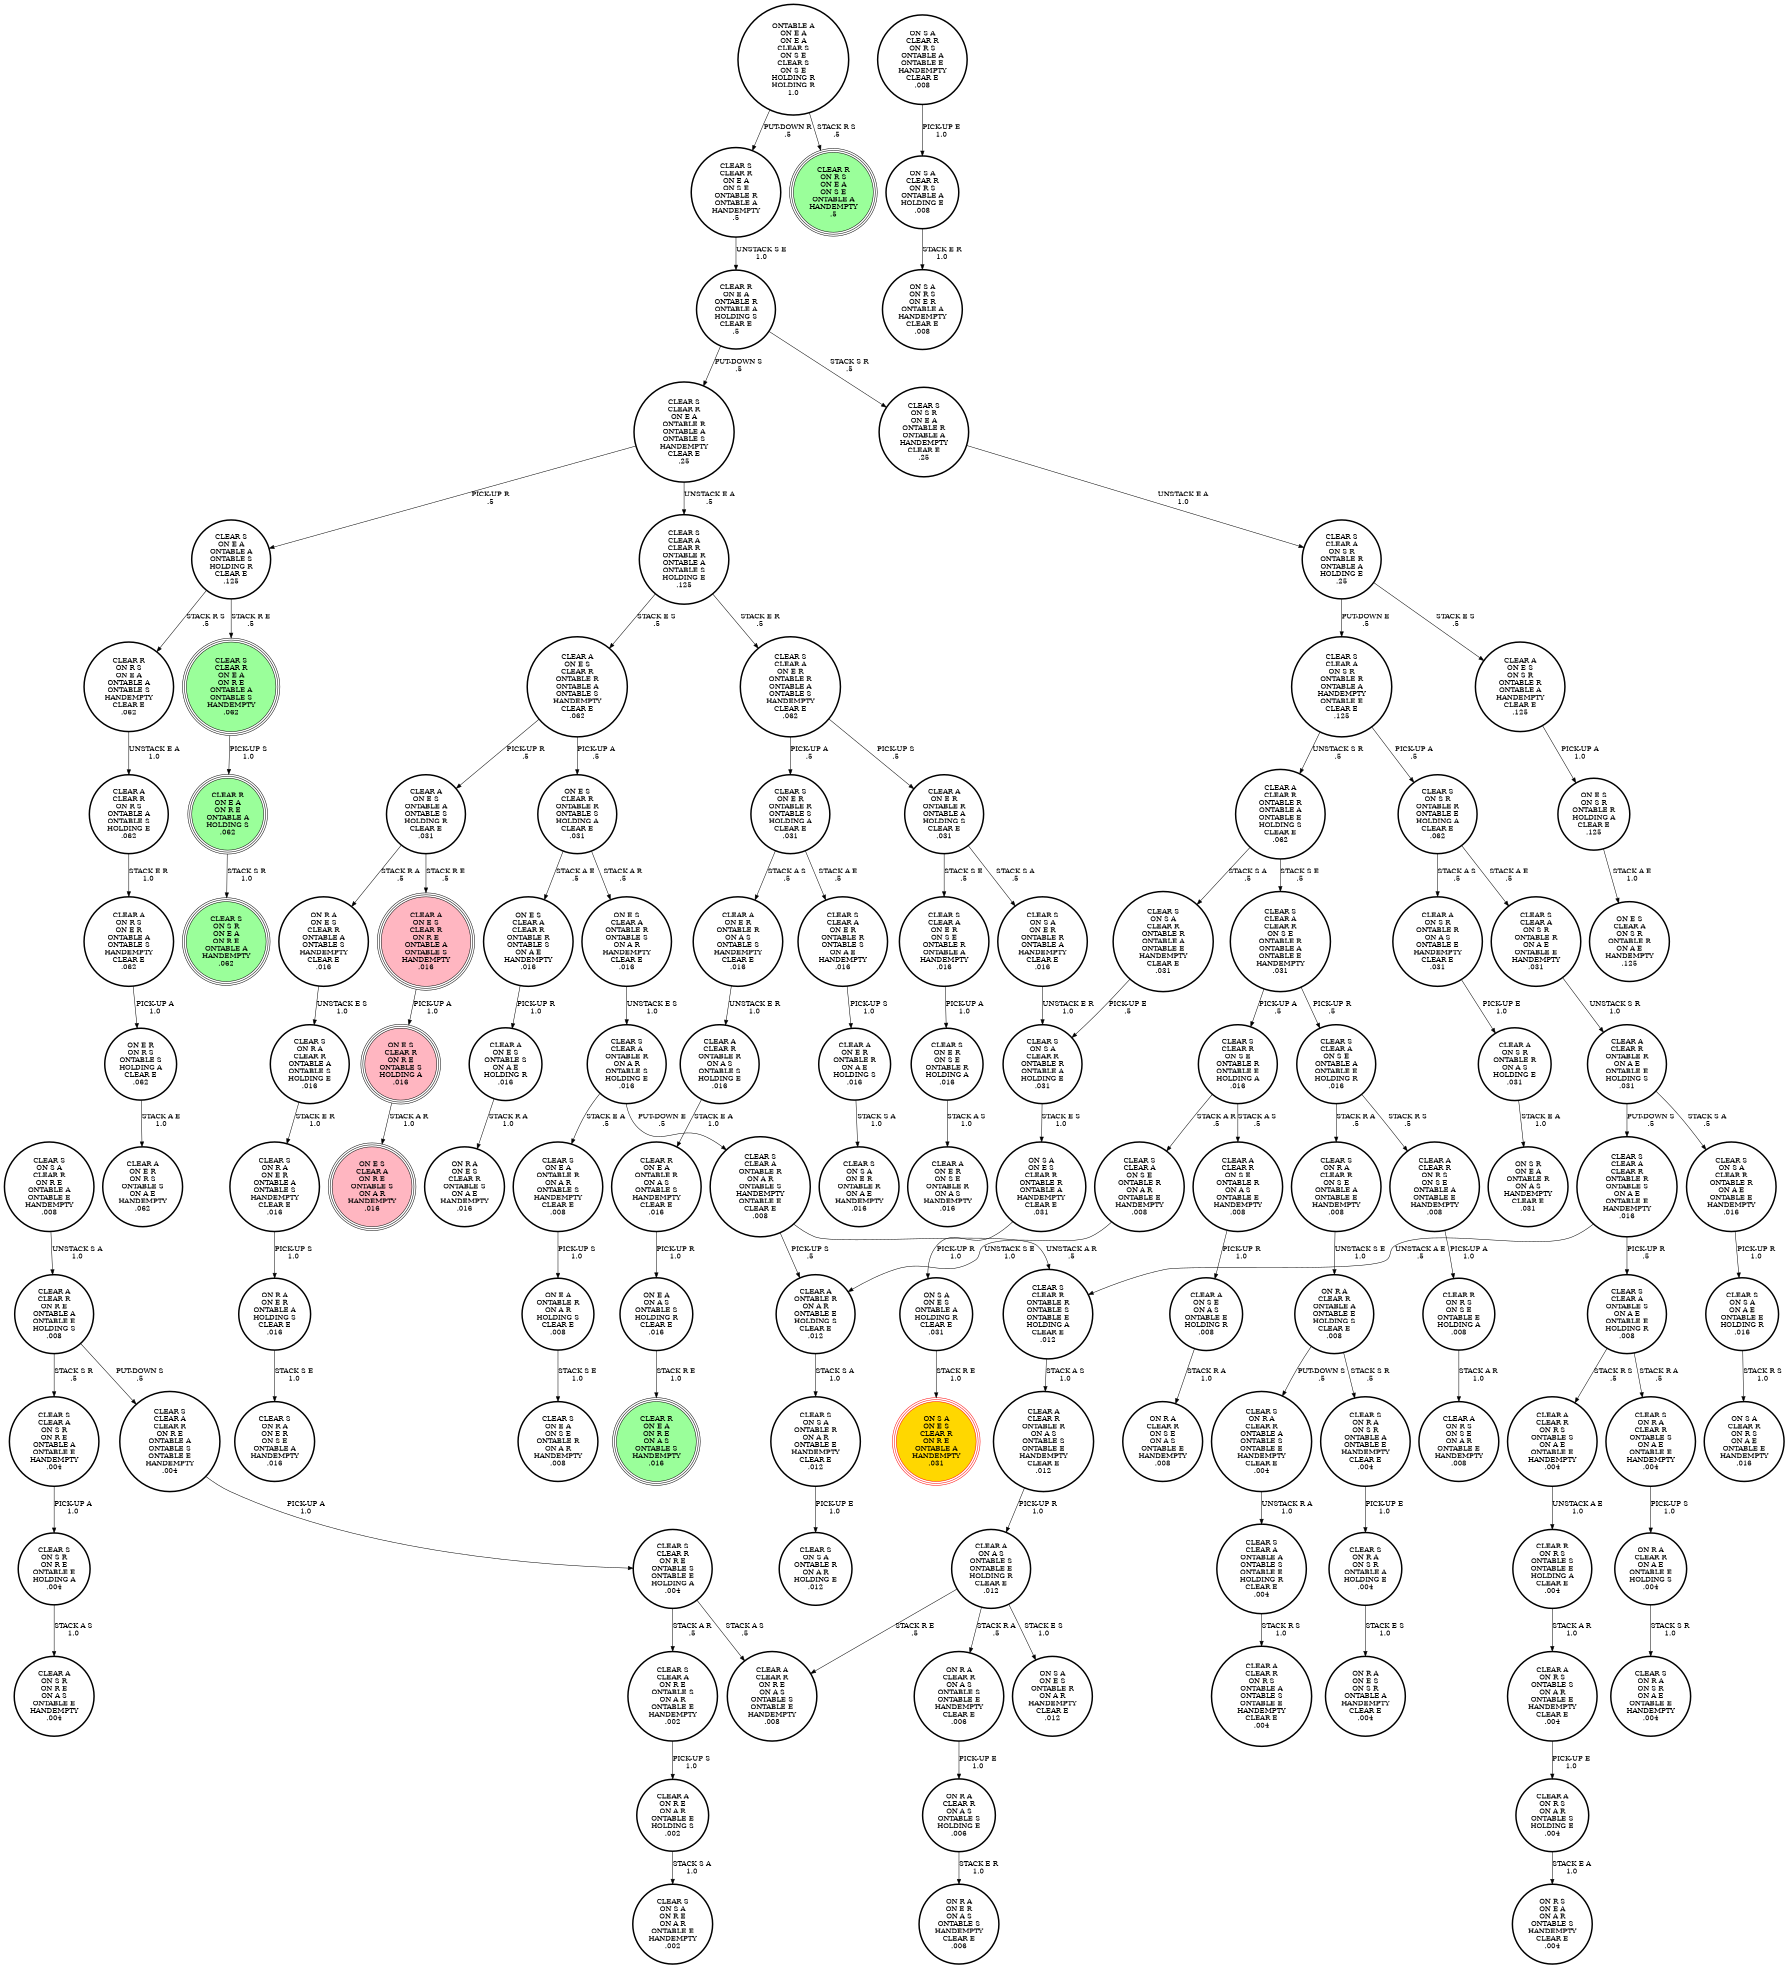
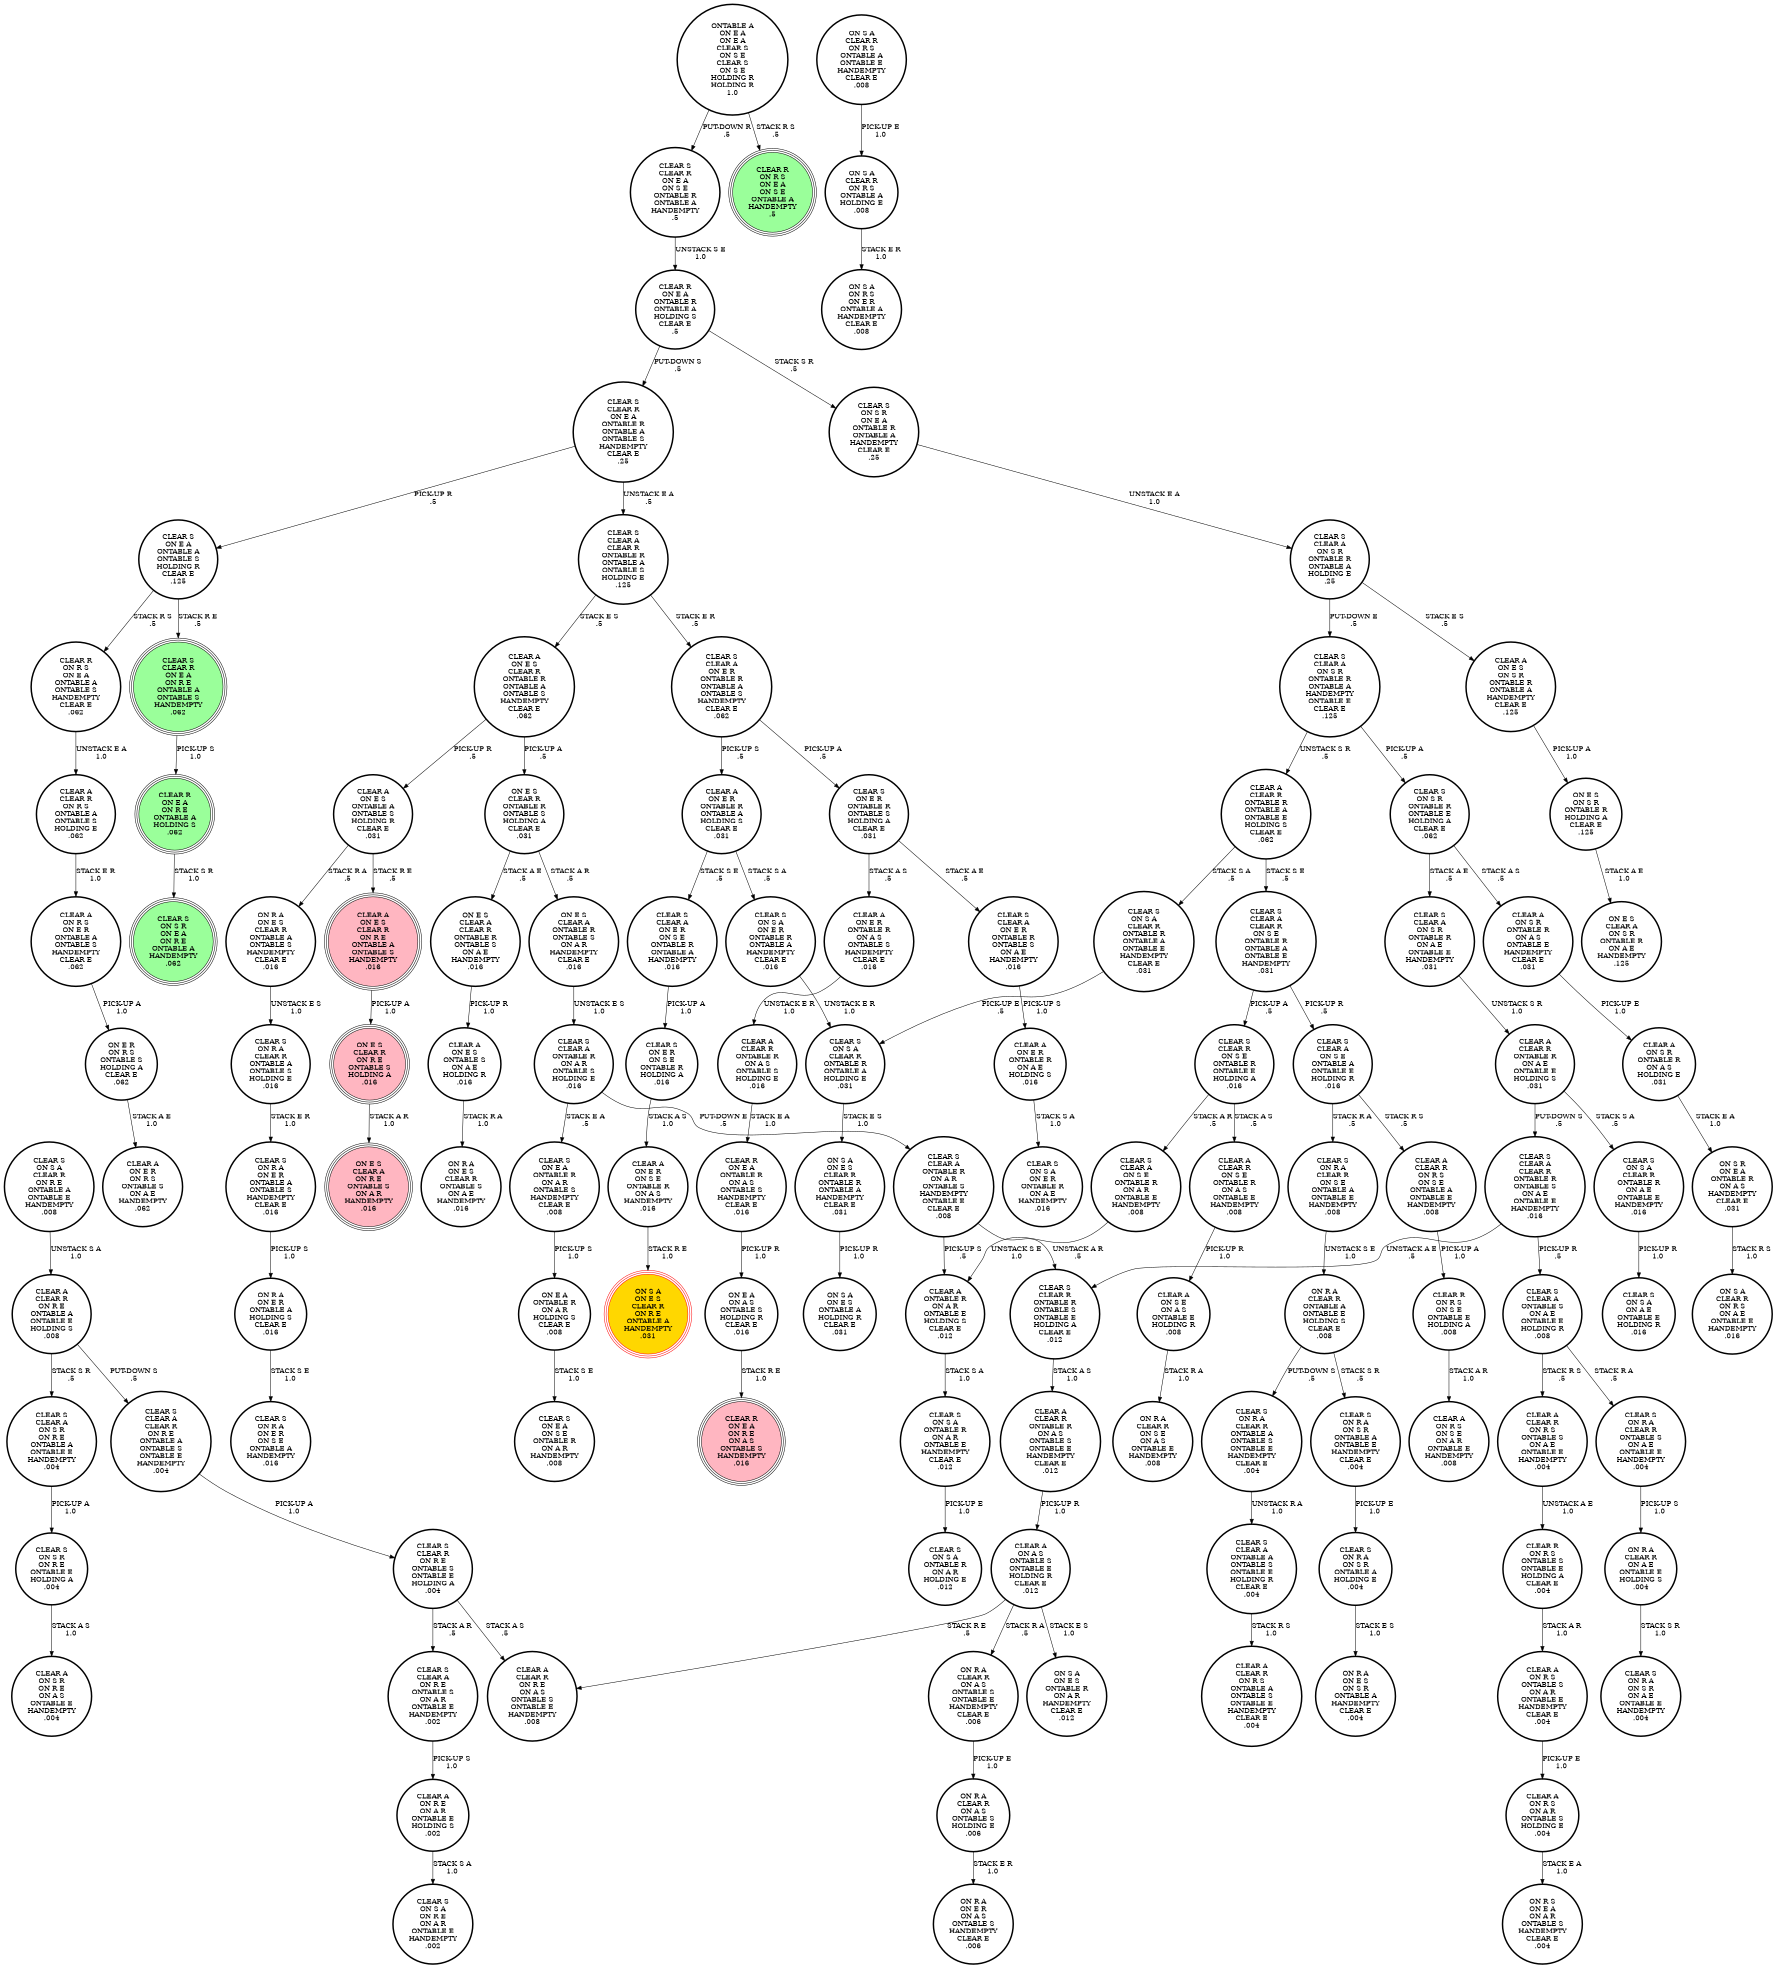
(936, 1372) -> (648, 1246)
(1743, 1373) -> (1732, 1248)
(656, 1442) -> (741, 1442)
